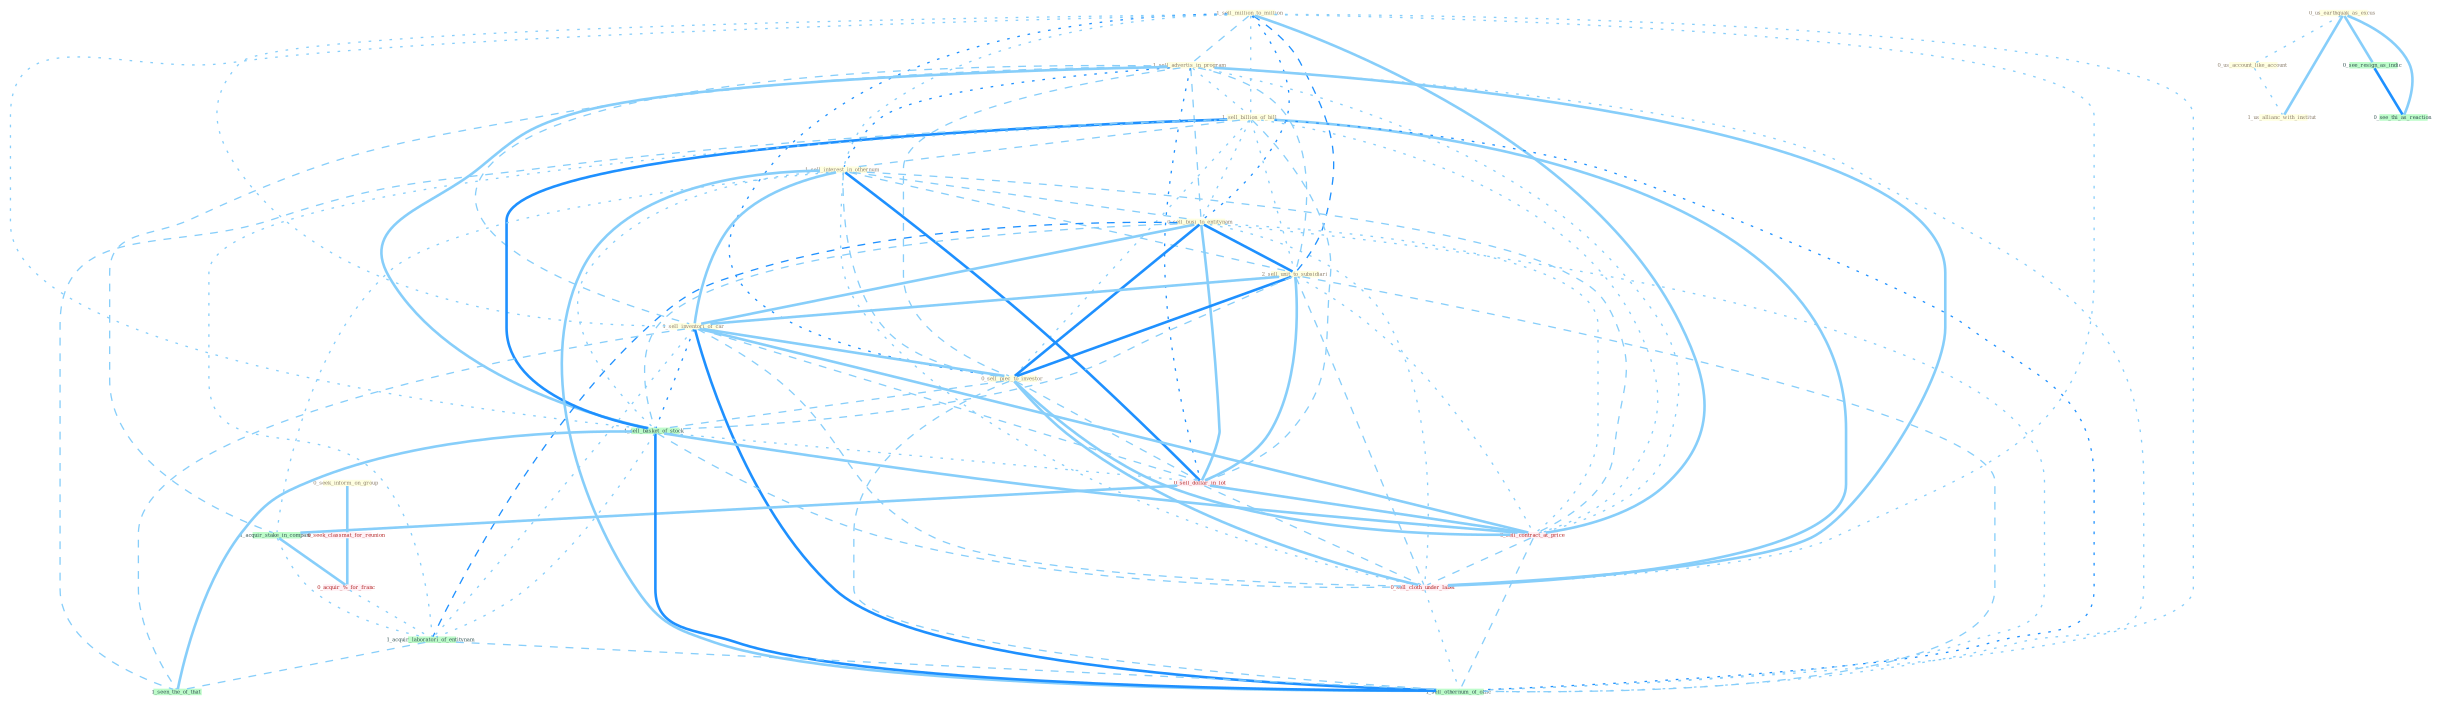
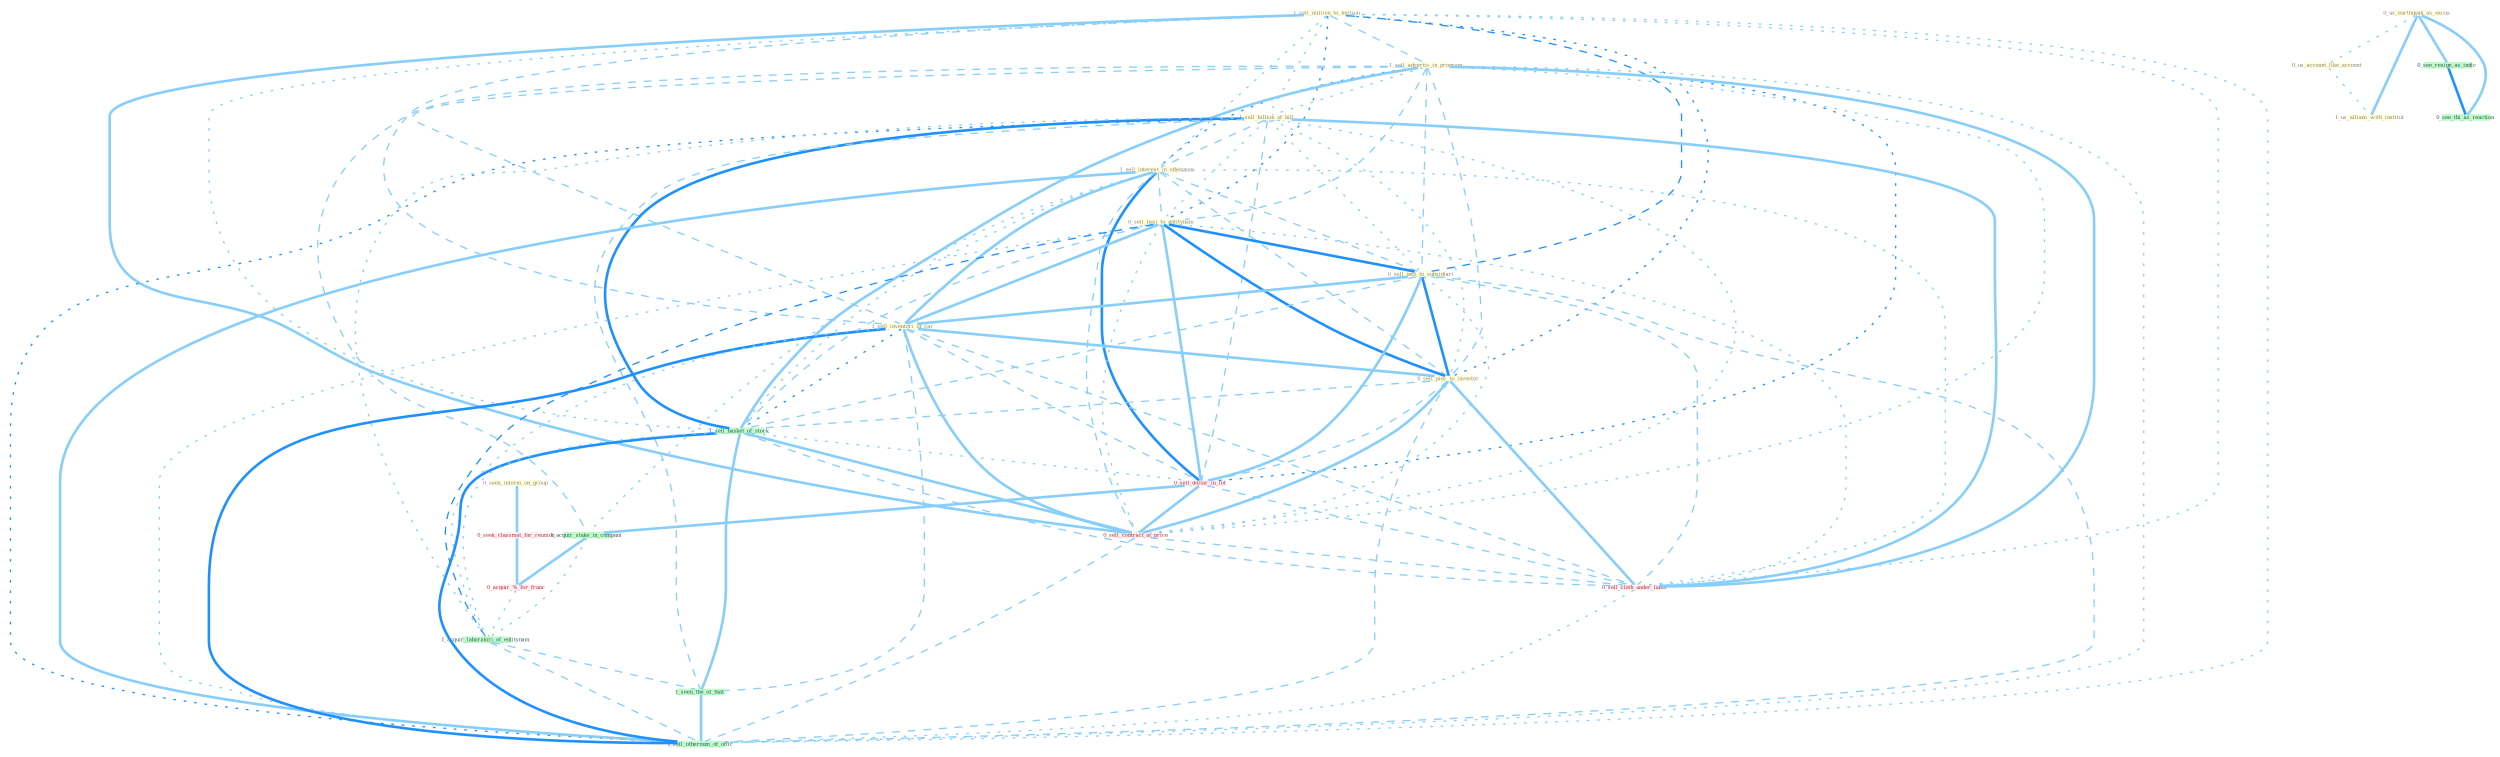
(396, 39) -> (553, 71)
(1295, 274) -> (1422, 274)
none -> (701, 718)
